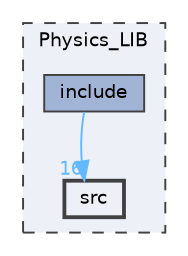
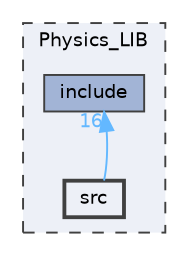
(81, 137) -> (107, 156)
